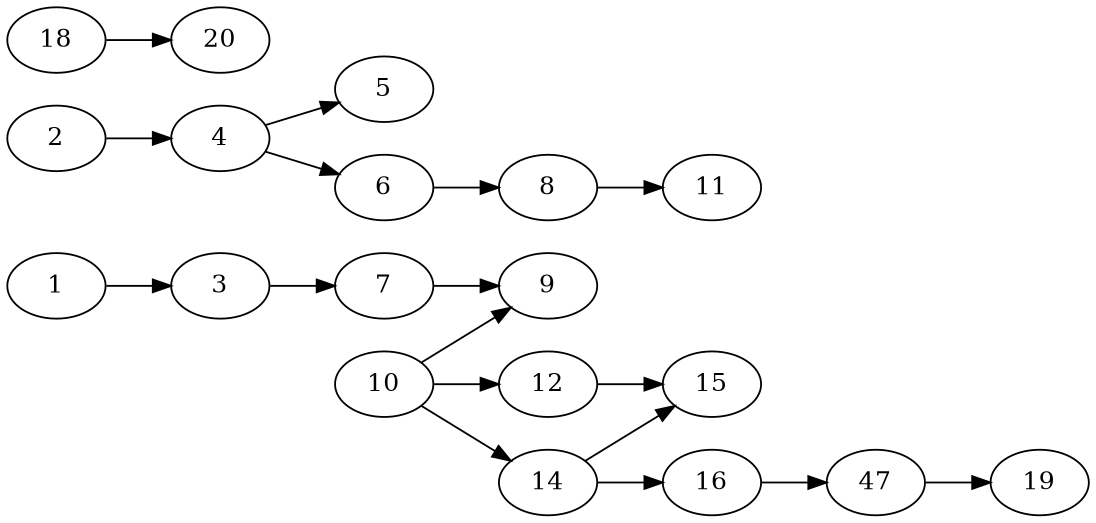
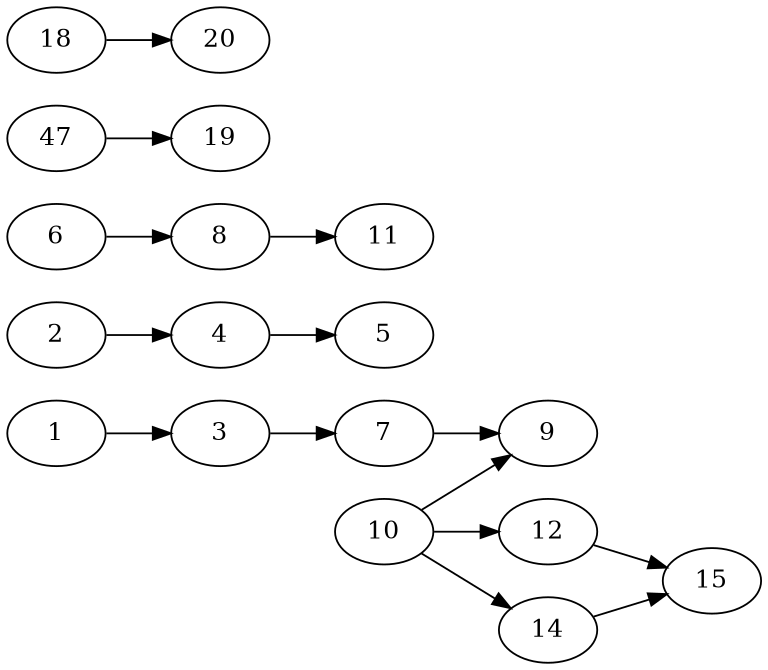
(294, 160) -> none
(712, 483) -> none
